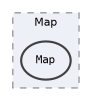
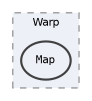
(46, 23) -> (46, 23)
